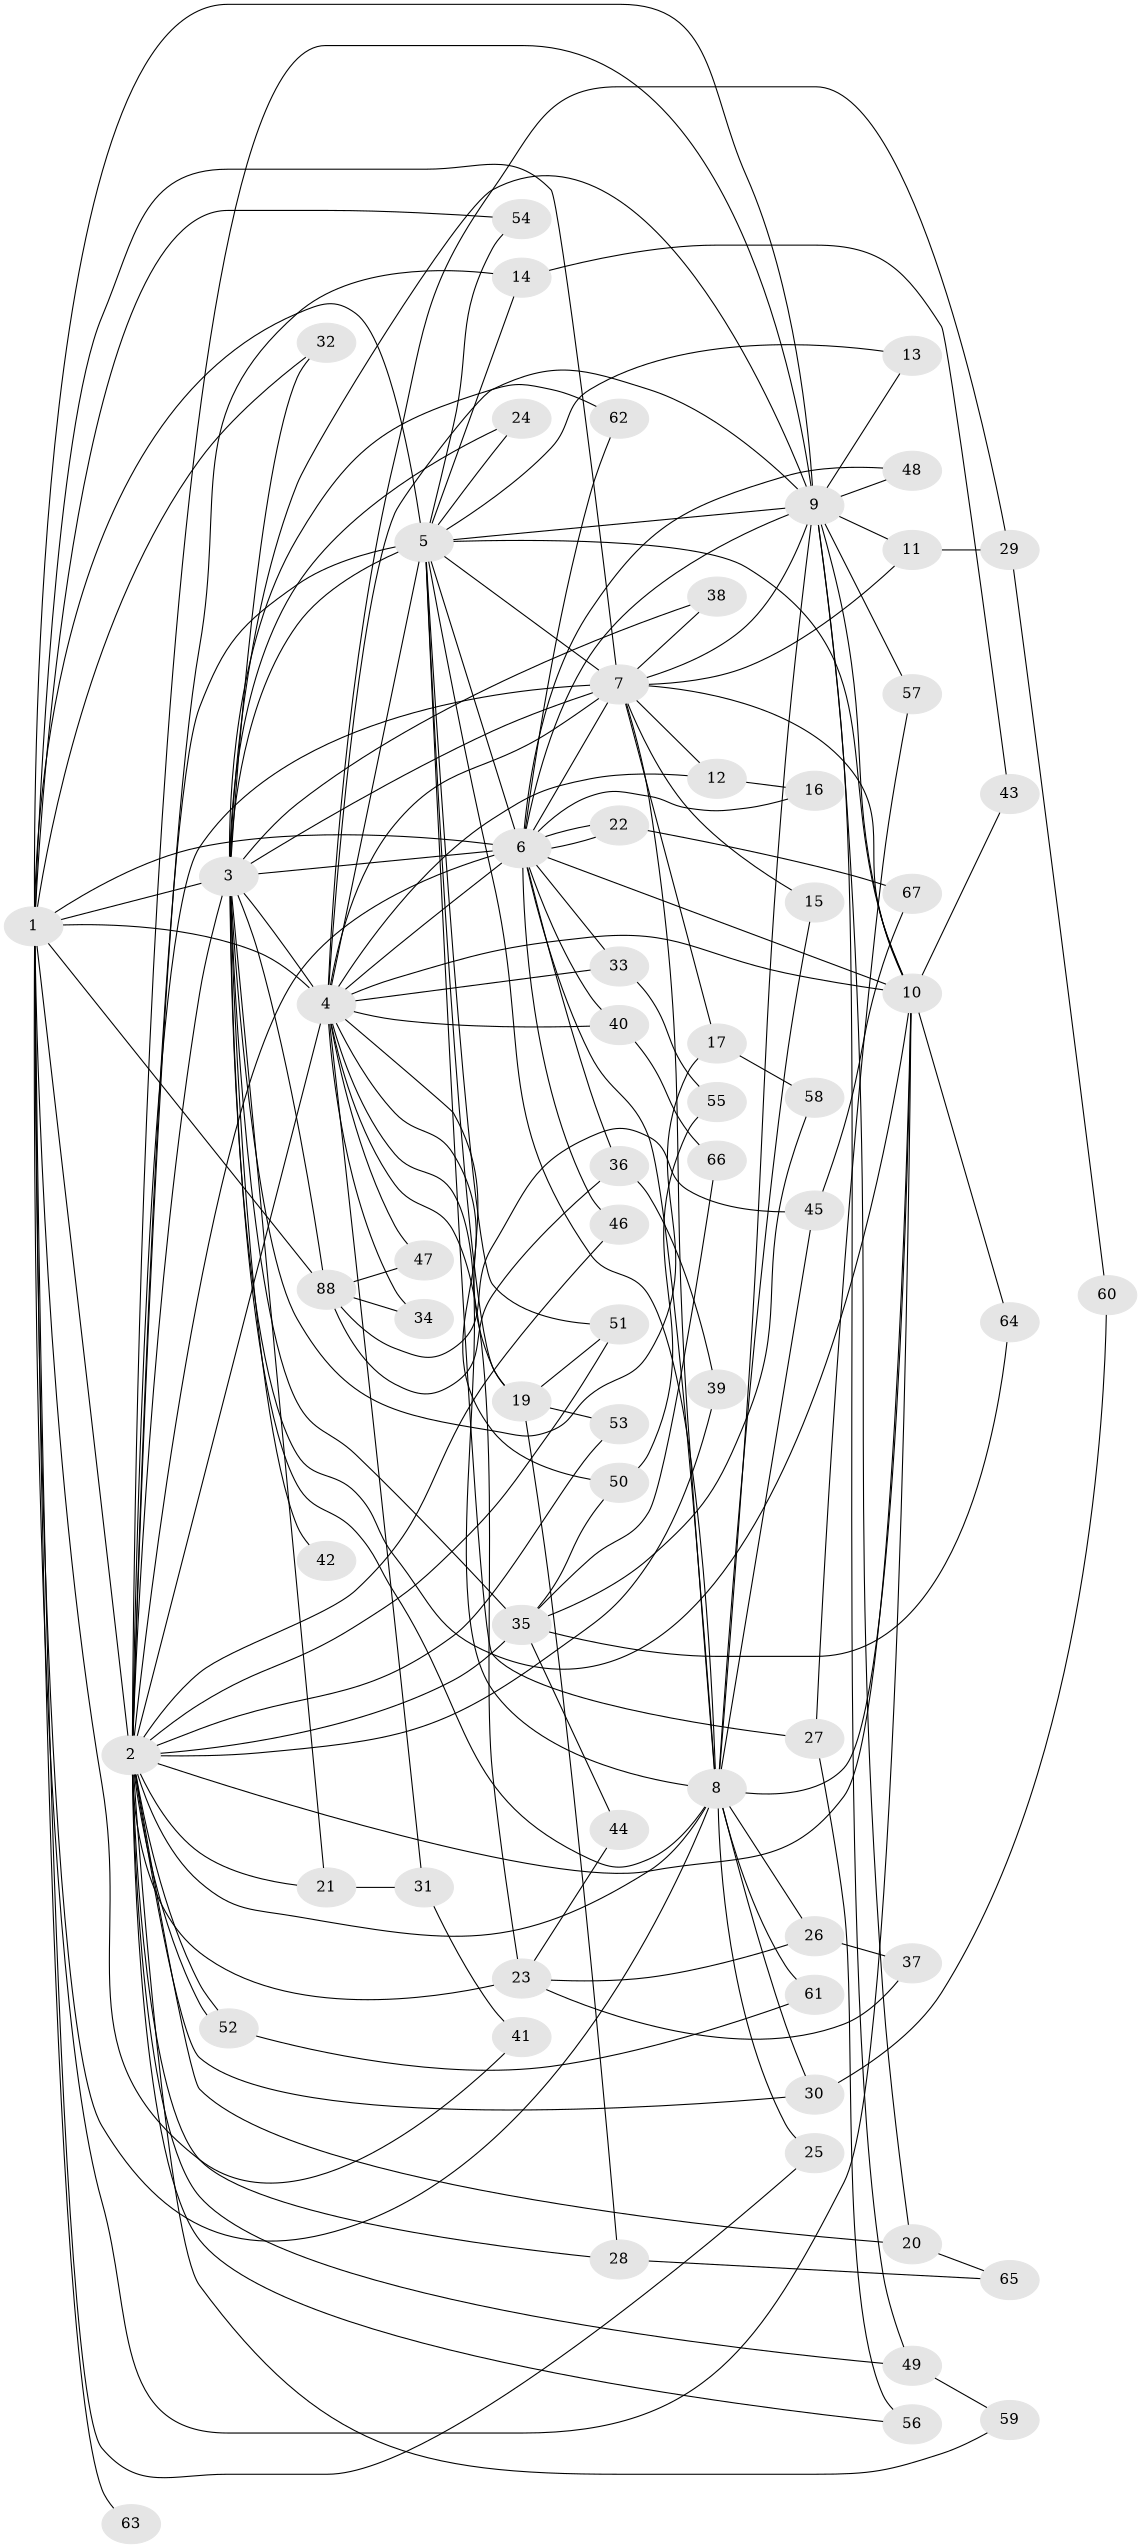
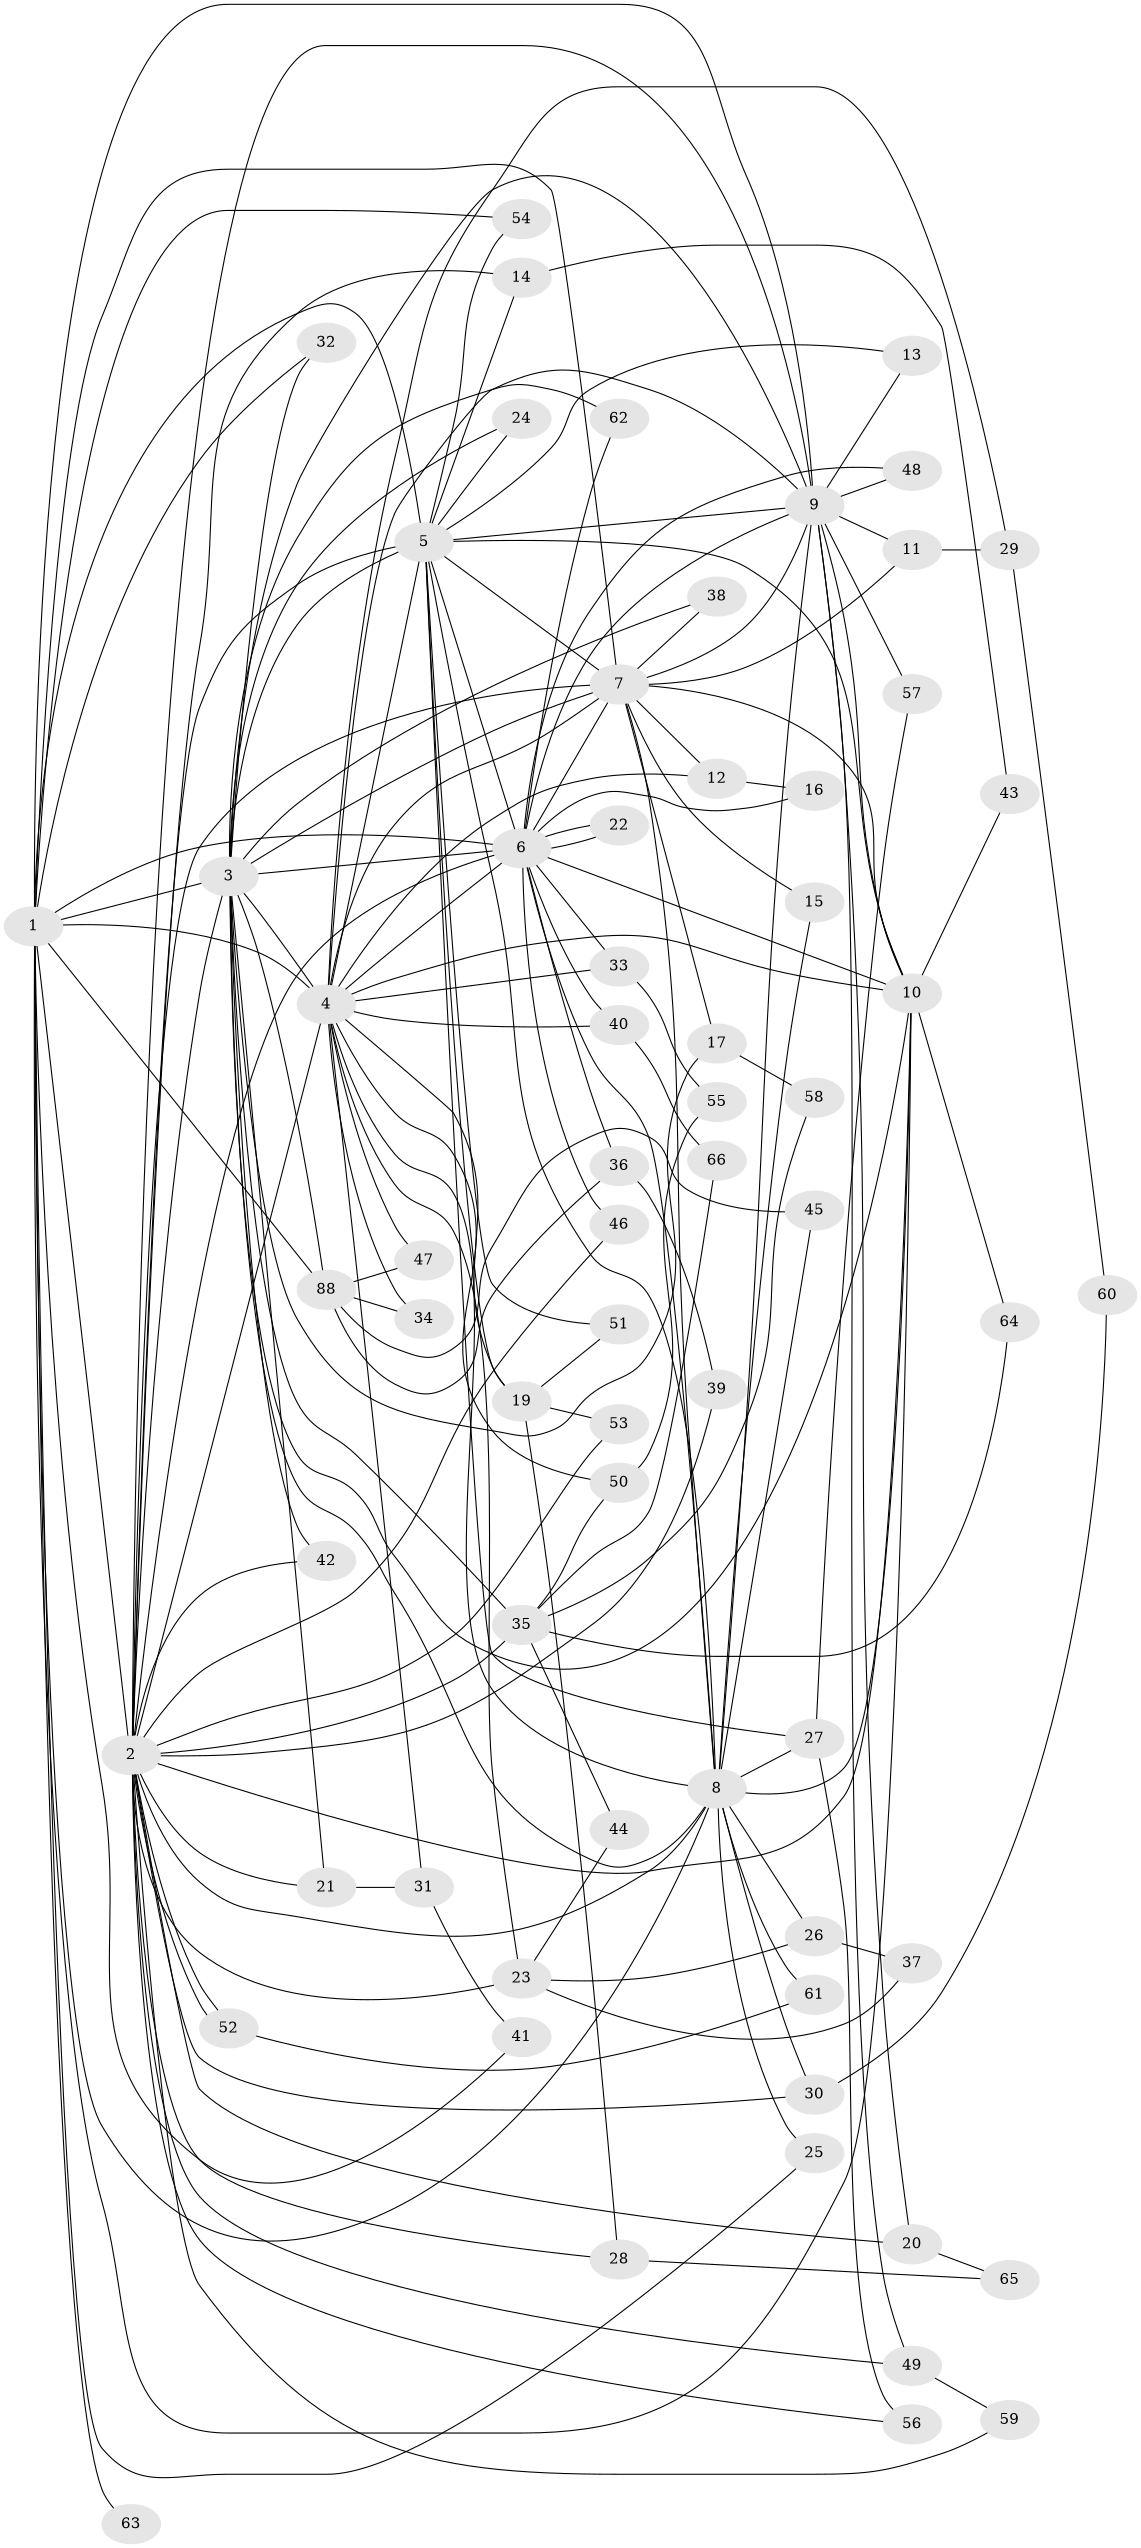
(912, 894) -> none
(404, 1594) -> (182, 1615)
none -> (766, 1764)
